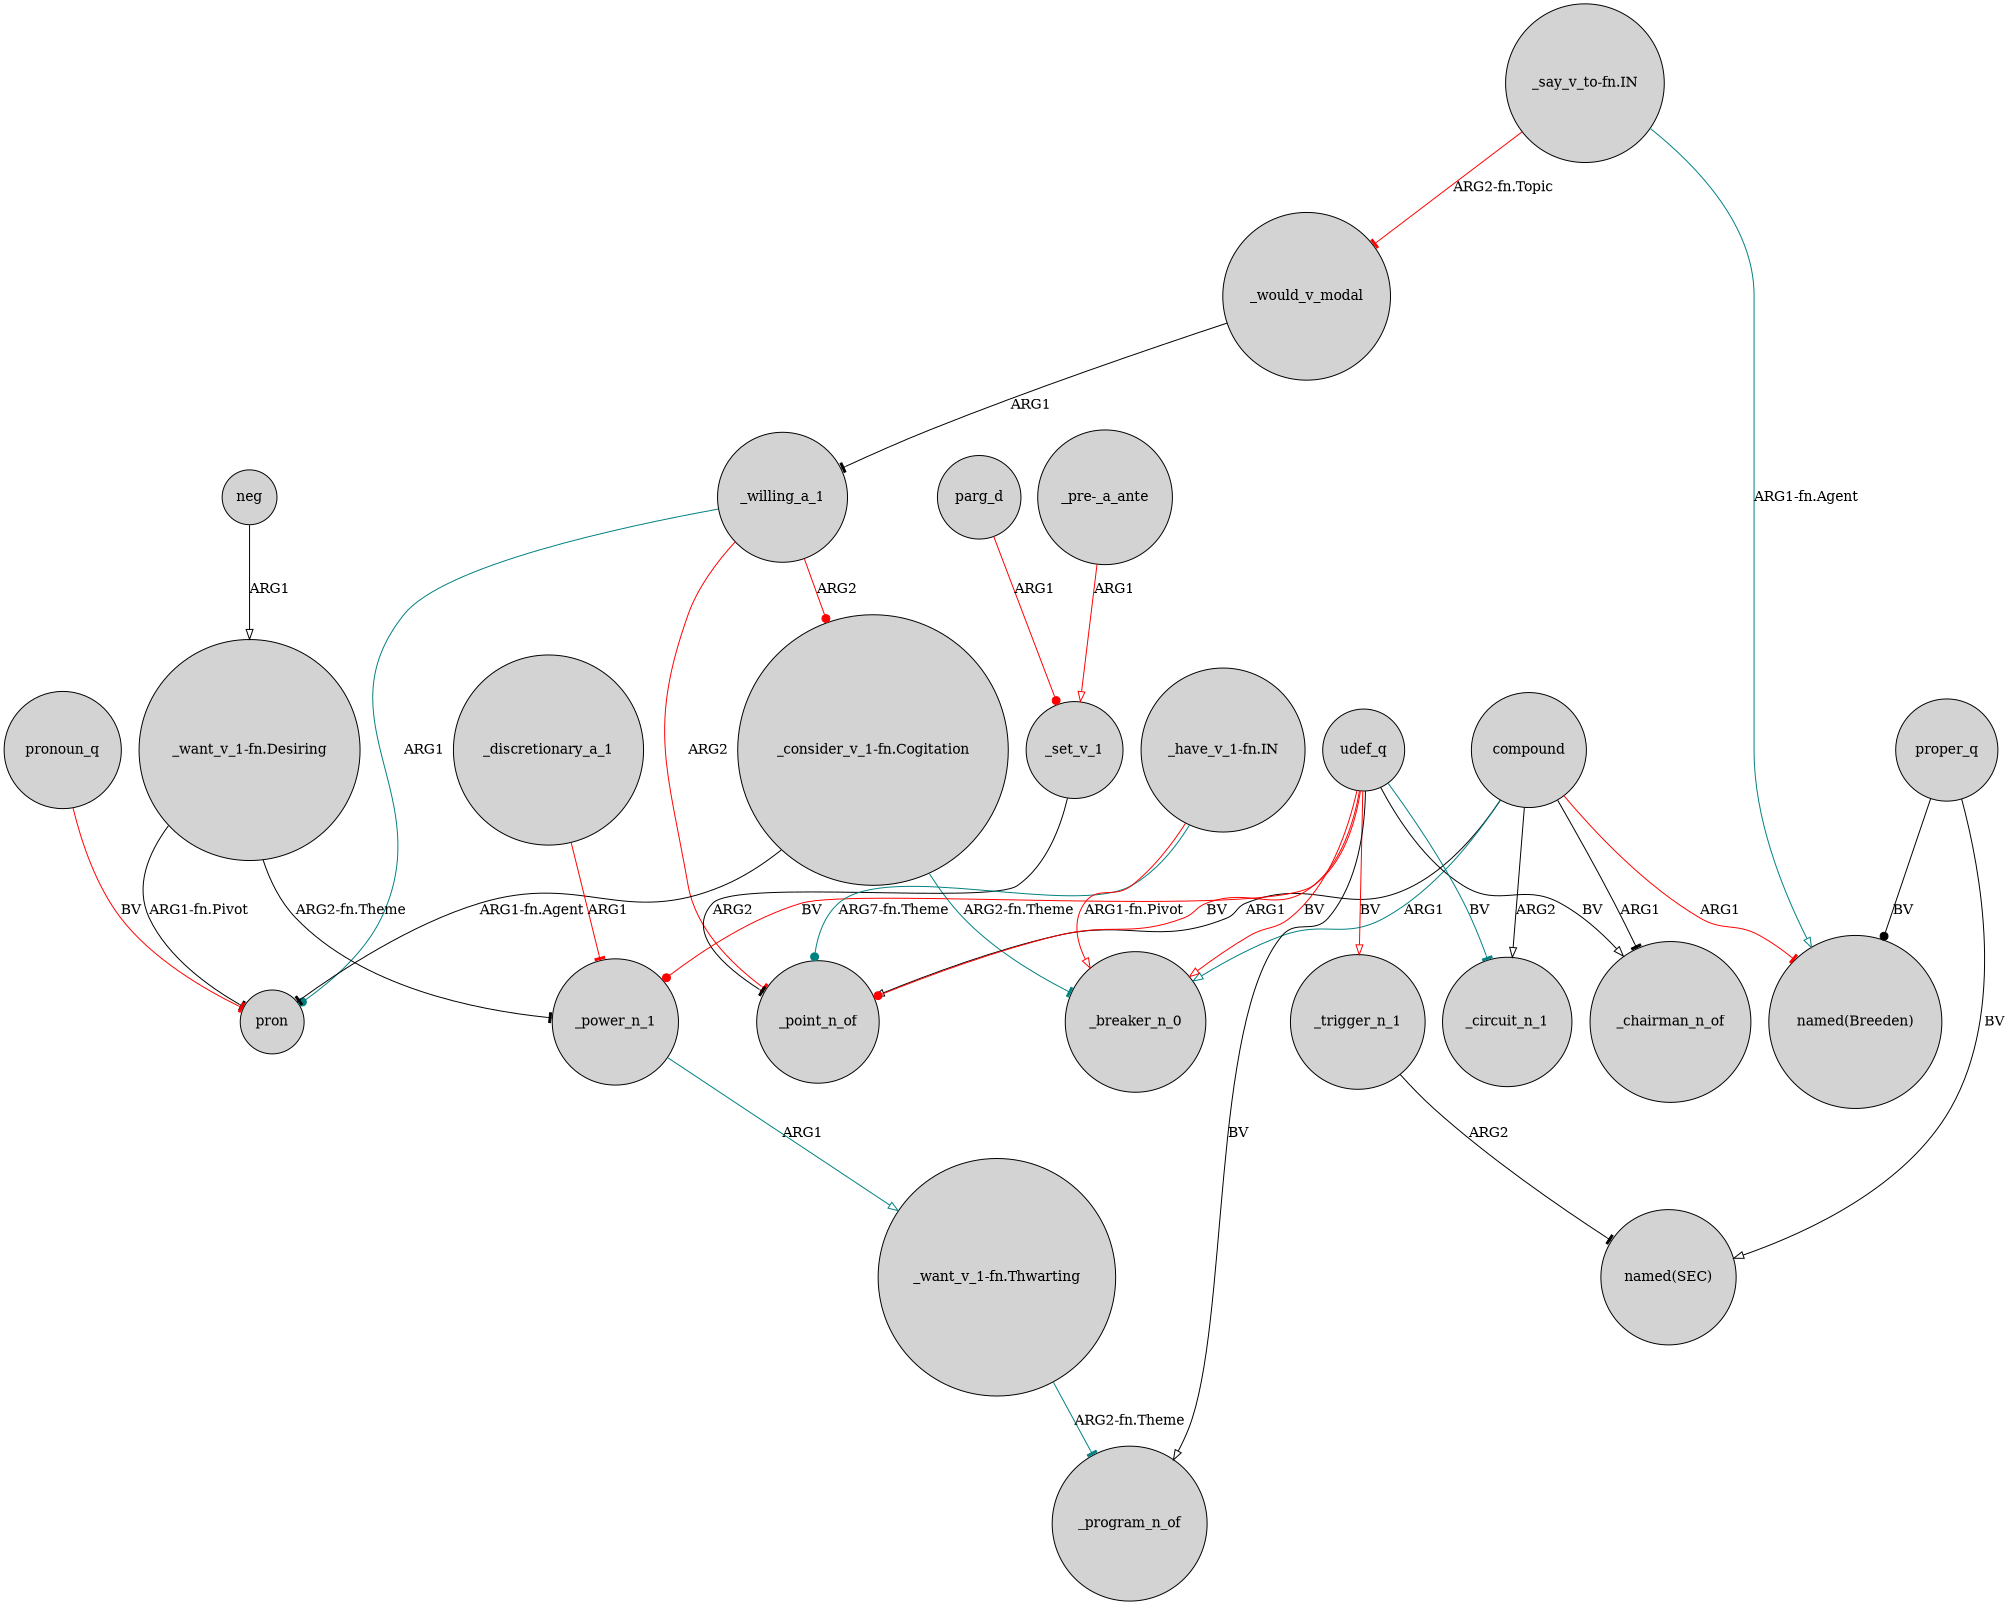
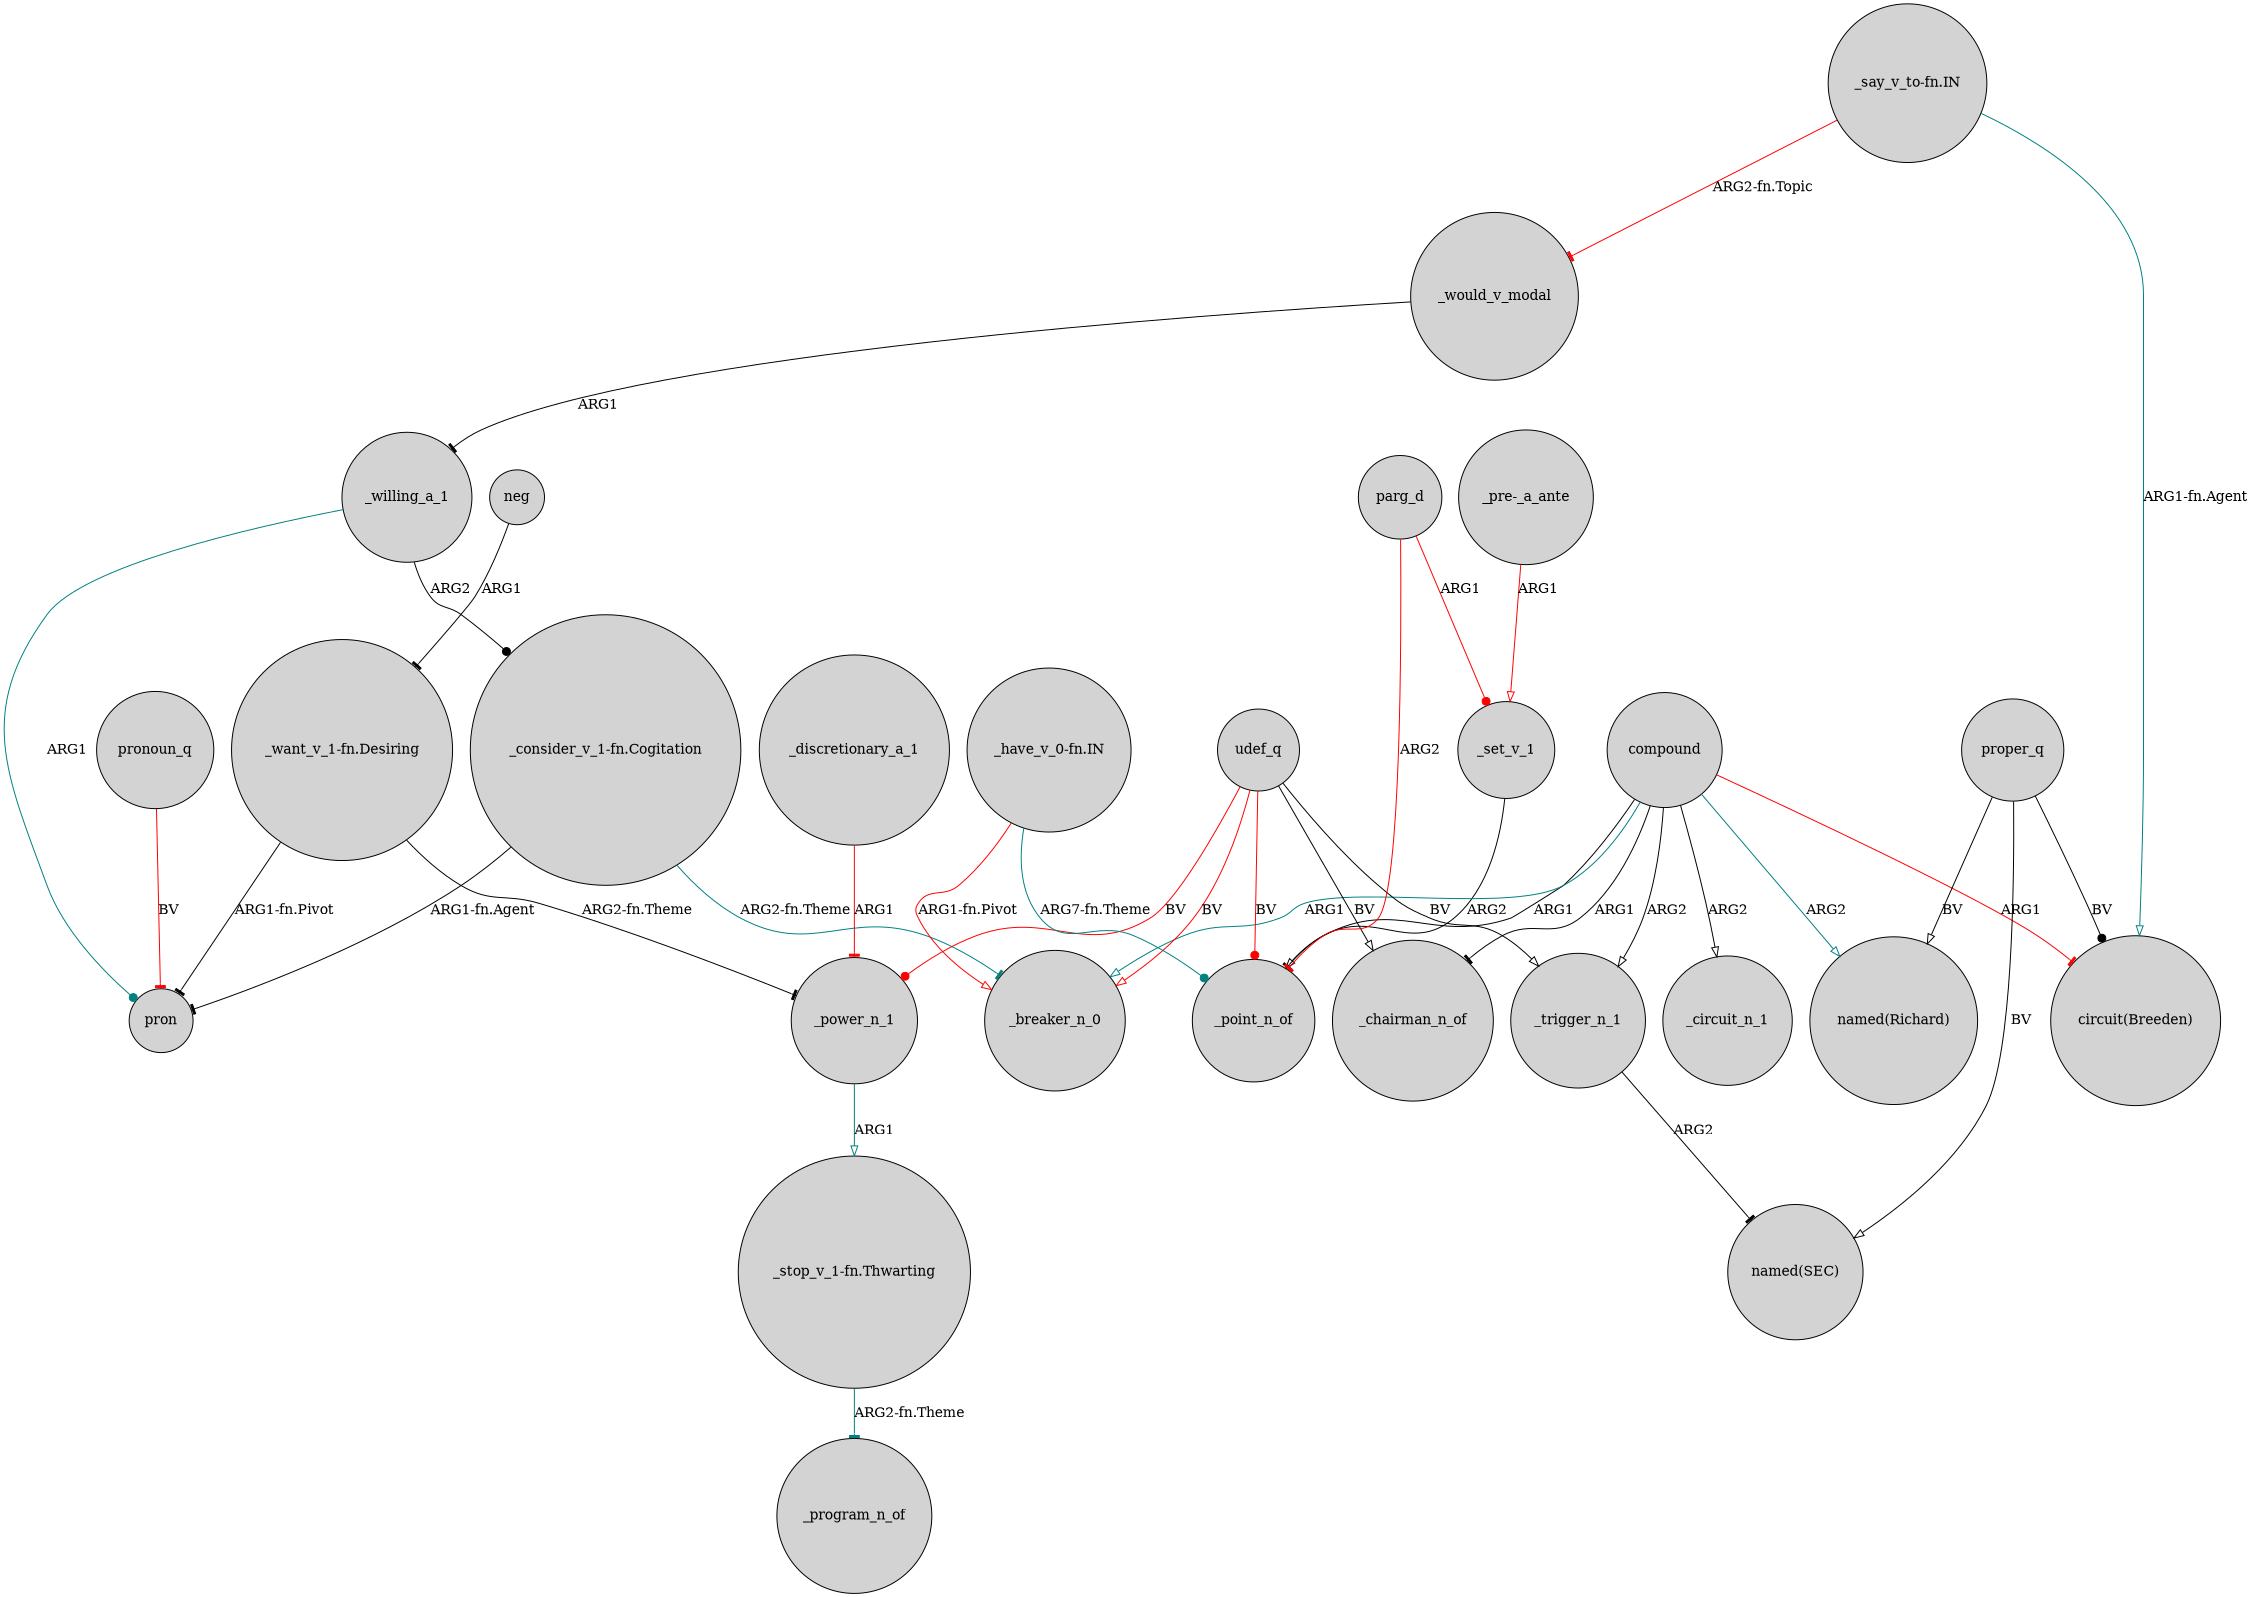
(250, 577) -> (473, 599)
(814, 587) -> (452, 610)
(1223, 750) -> (1049, 750)
(667, 770) -> (1397, 782)
(1438, 857) -> none
(1361, 868) -> (1379, 886)
none -> (1652, 885)
none -> (1894, 1021)
(1855, 1022) -> (2136, 1021)
(1232, 1099) -> none
(997, 1277) -> (854, 1272)
